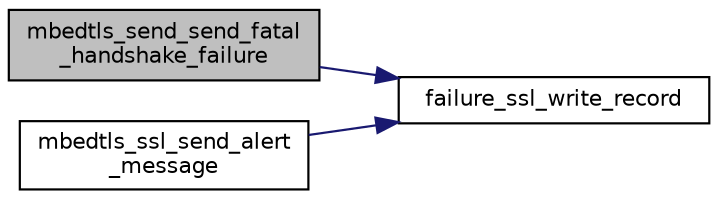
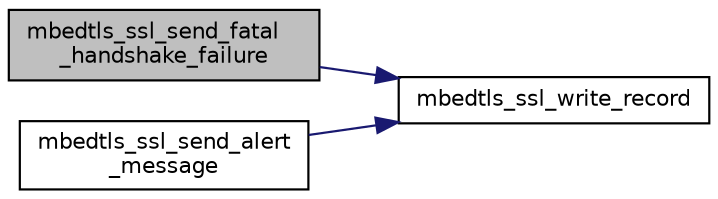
(164, 45) -> (164, 45)
(554, 100) -> (554, 100)
